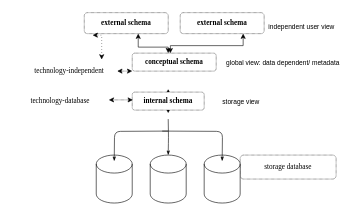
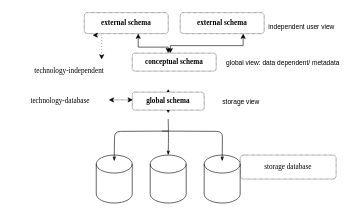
(123, 71) -> none
(168, 101) -> (168, 101)
